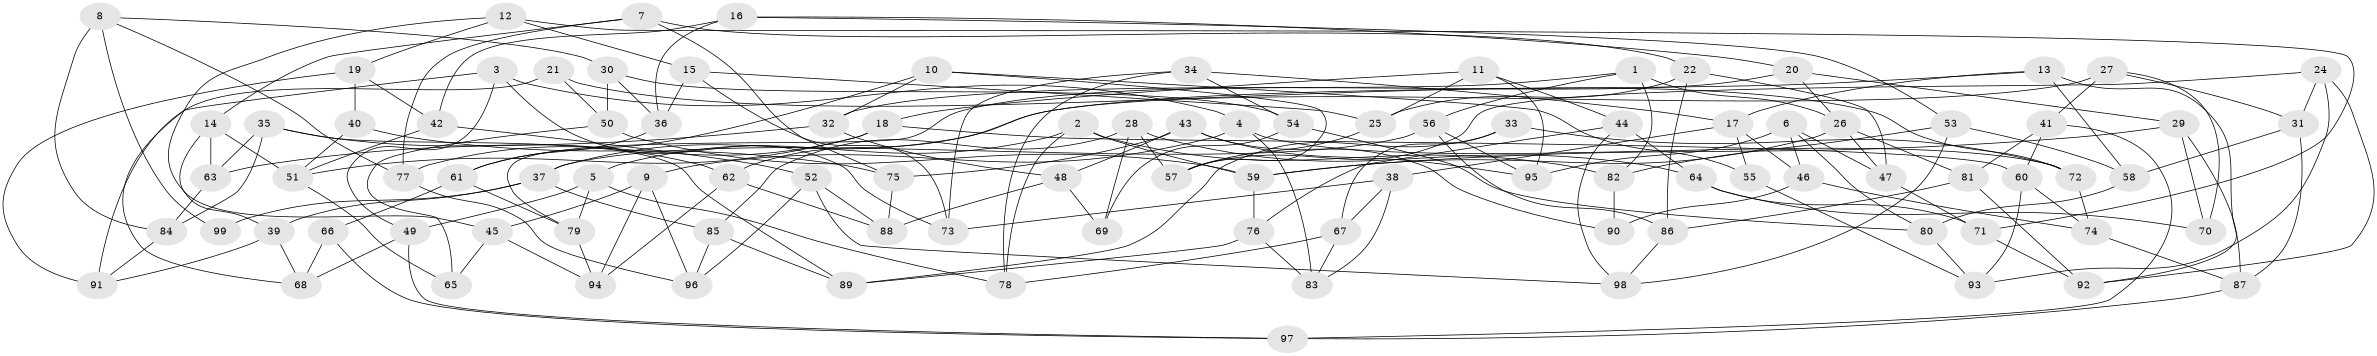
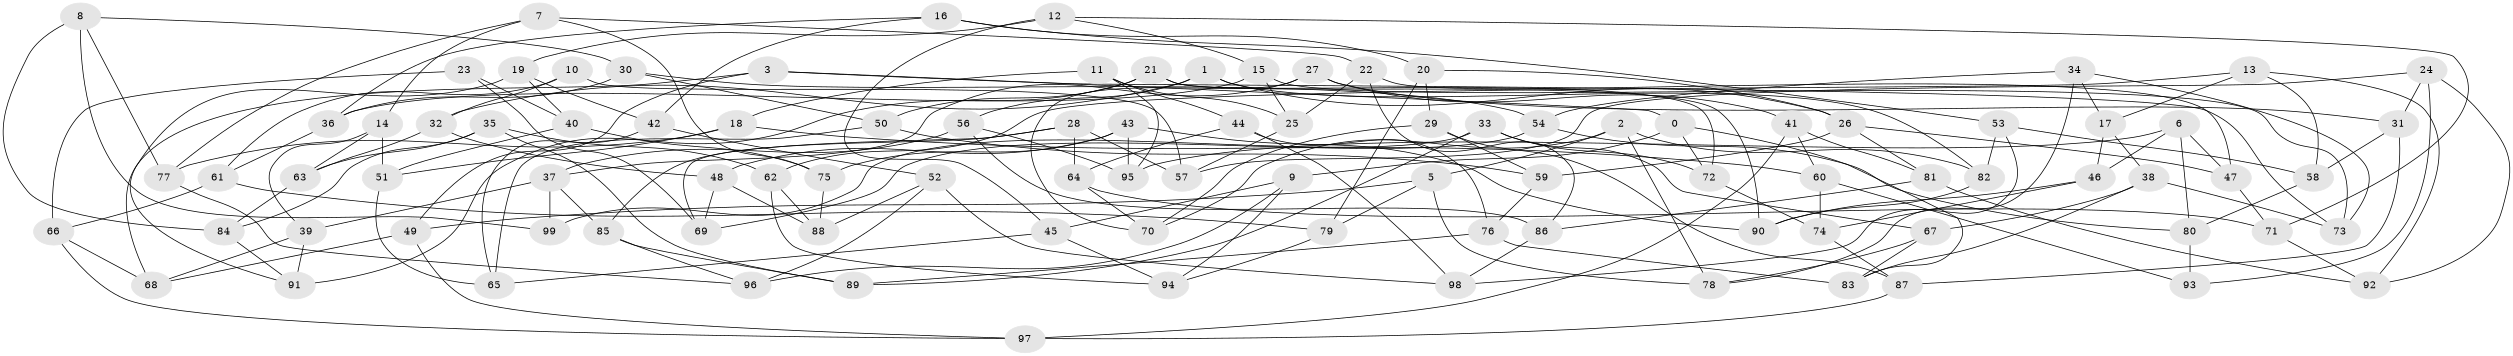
none -> (465, 70)
none -> (1502, 90)
(1240, 124) -> (1675, 124)
(364, 150) -> (483, 201)
(1164, 155) -> (1376, 140)
(1750, 178) -> none
none -> (859, 186)
